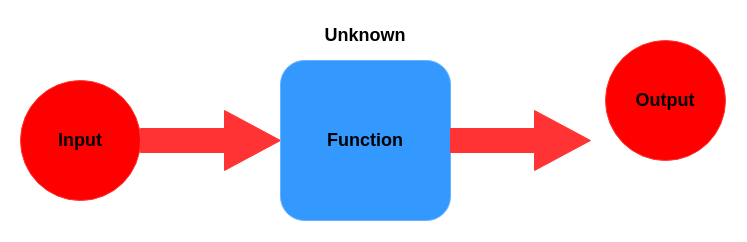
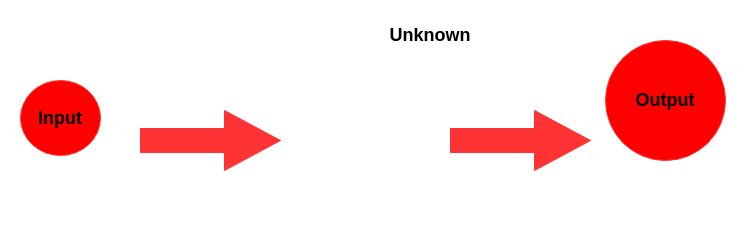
(366, 36) -> (431, 36)
(81, 141) -> (61, 118)
(366, 141) -> none
